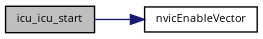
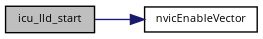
(50, 19) -> (50, 19)
